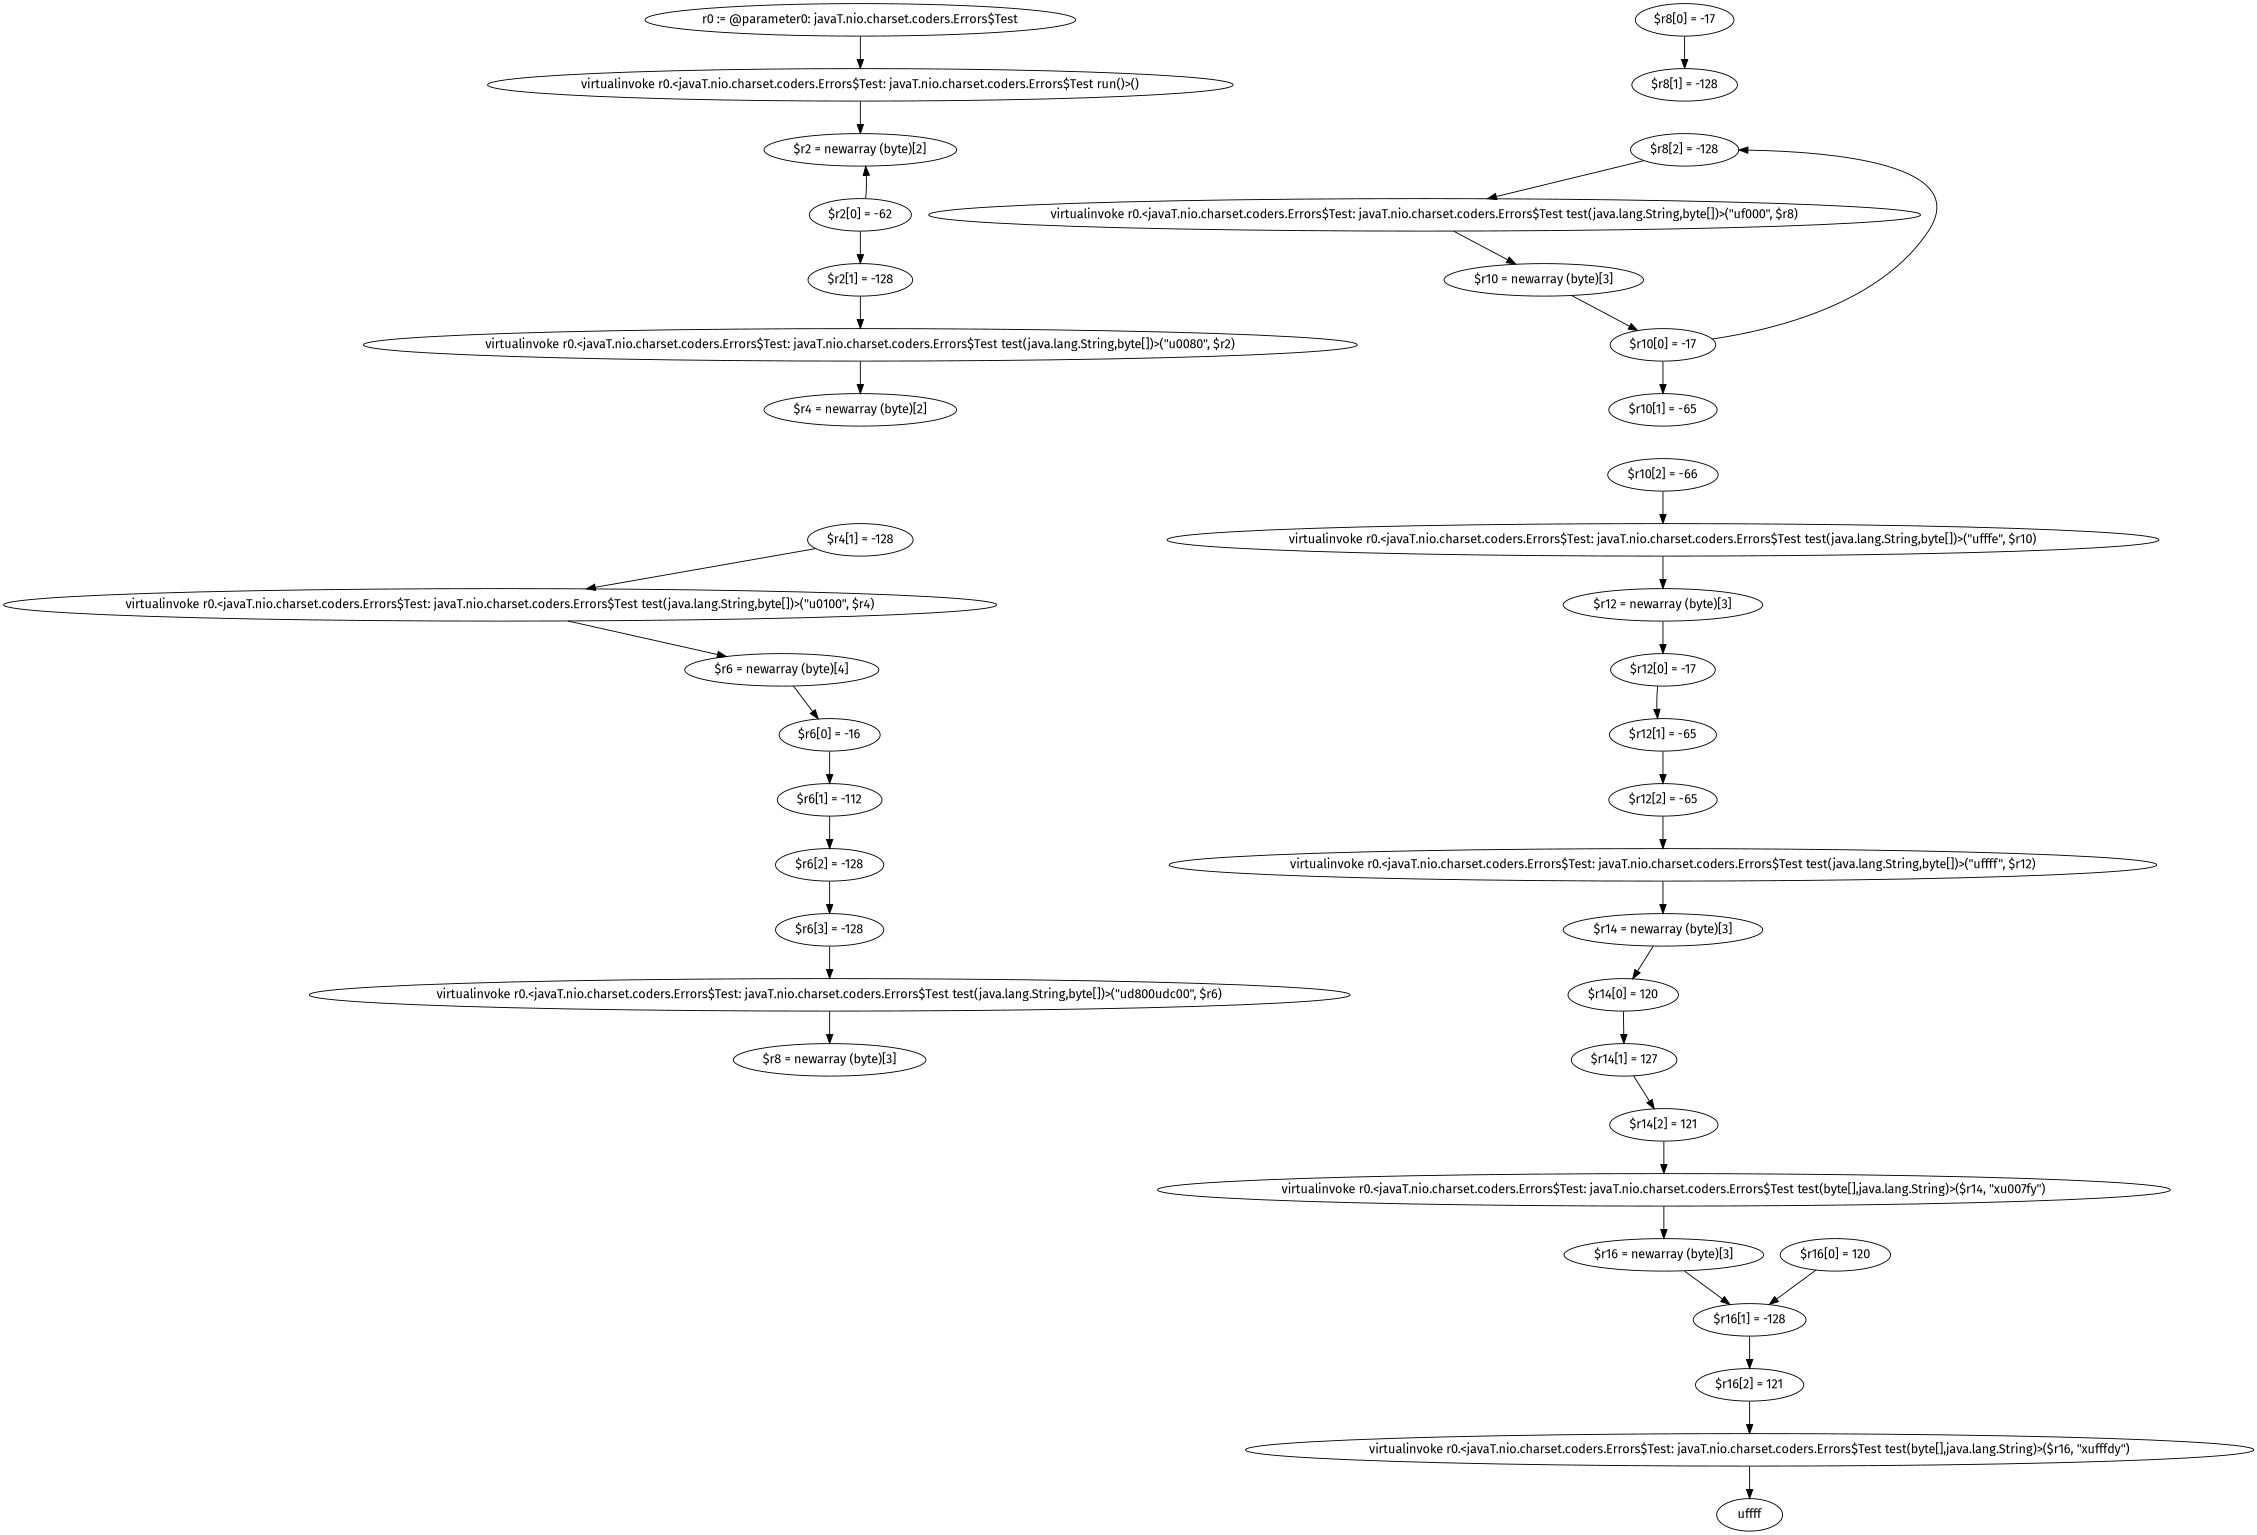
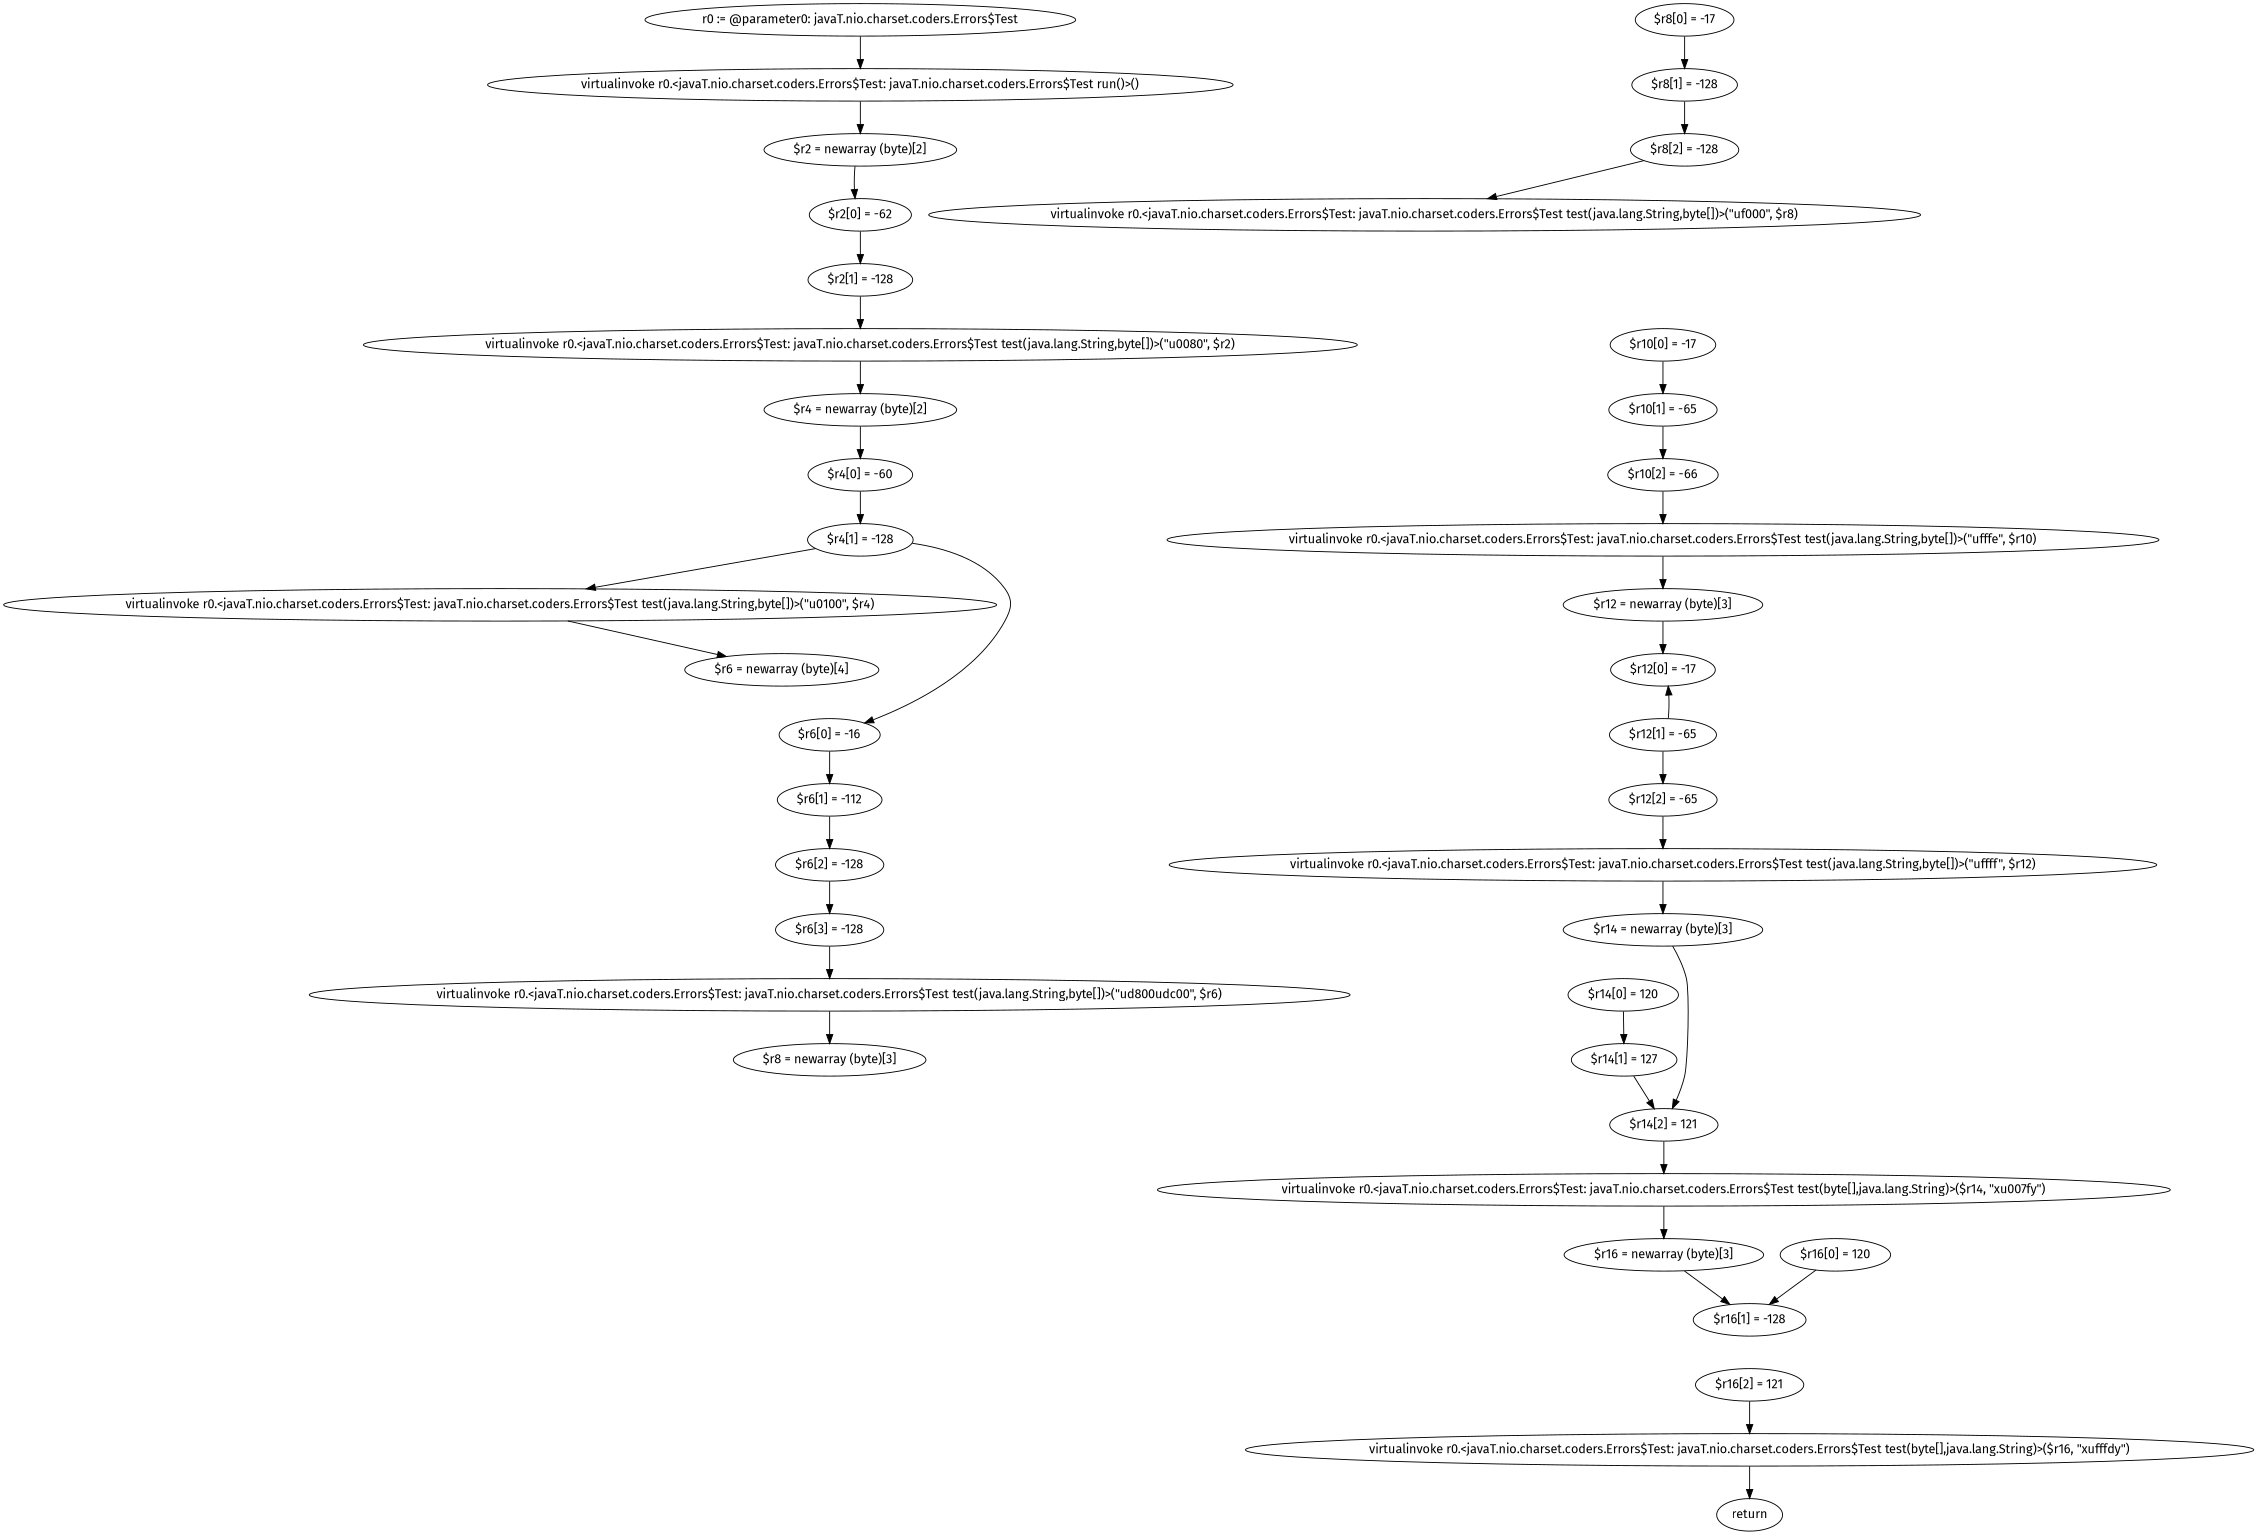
(866, 187) -> (854, 178)
(1924, 237) -> (1685, 113)
(1544, 280) -> none
none -> (1663, 438)
none -> (860, 475)
(1657, 698) -> (1669, 707)
(803, 699) -> (997, 632)
(1646, 958) -> (1688, 1022)
(1750, 1348) -> none
(1750, 1515) -> (1750, 1515)
